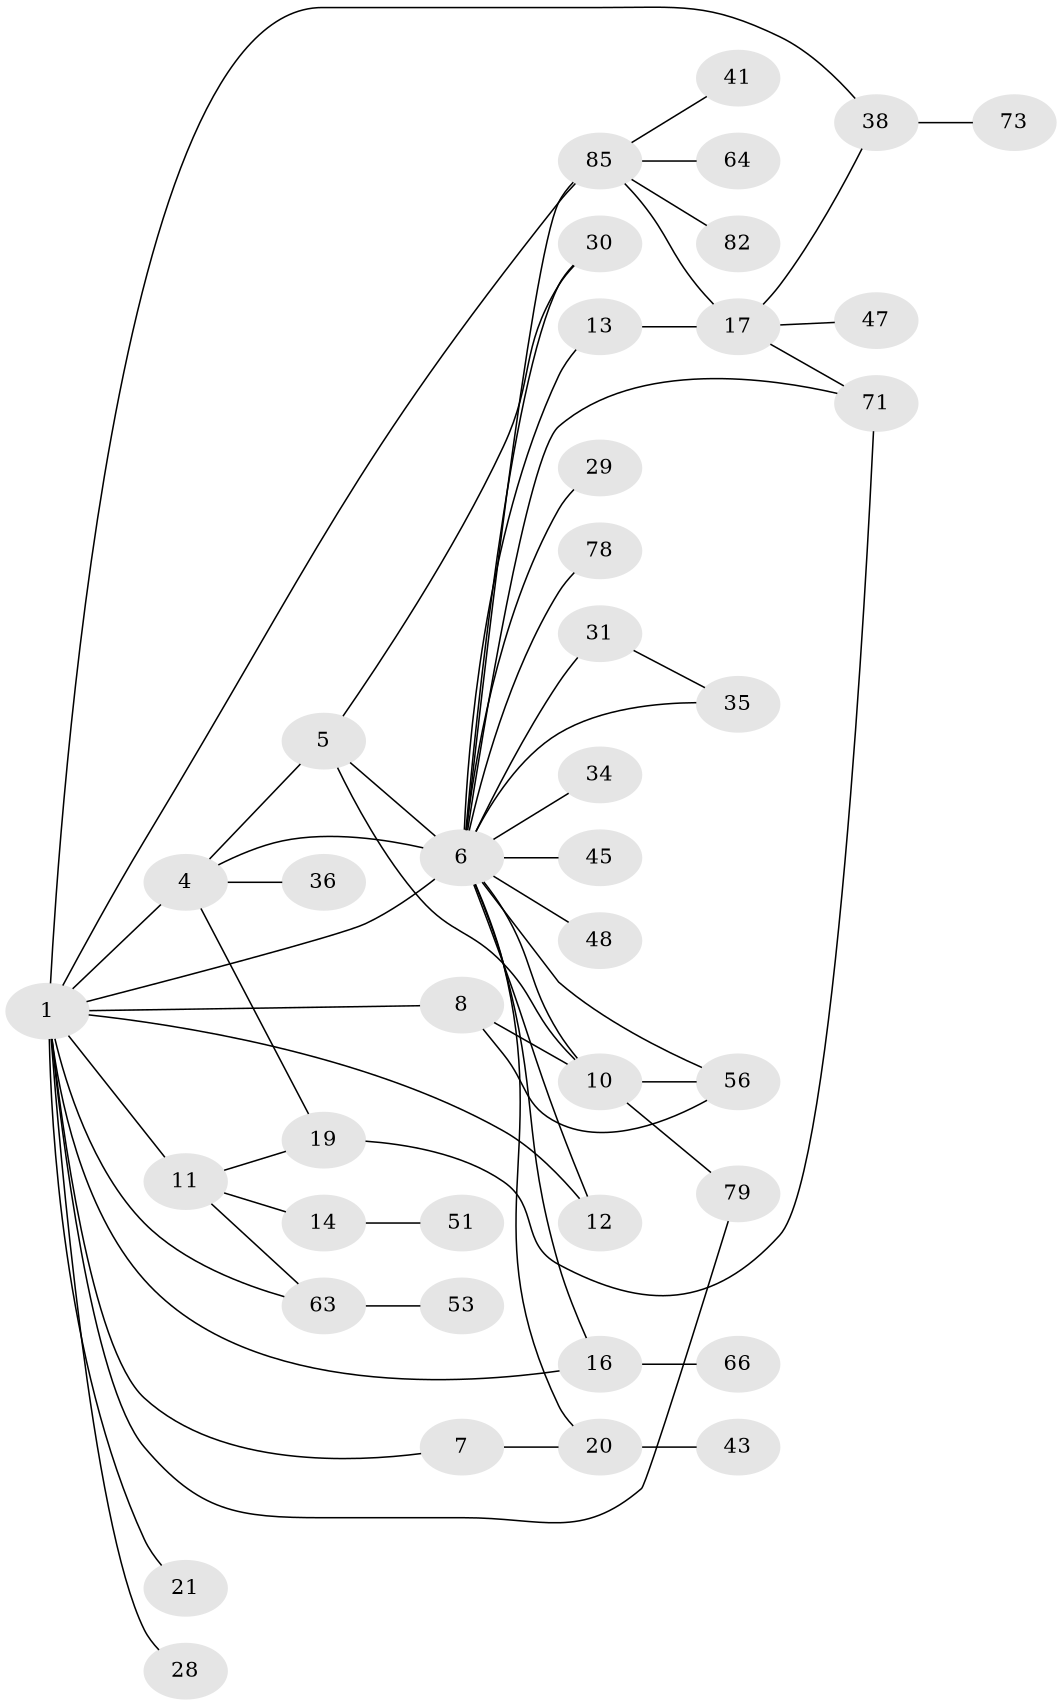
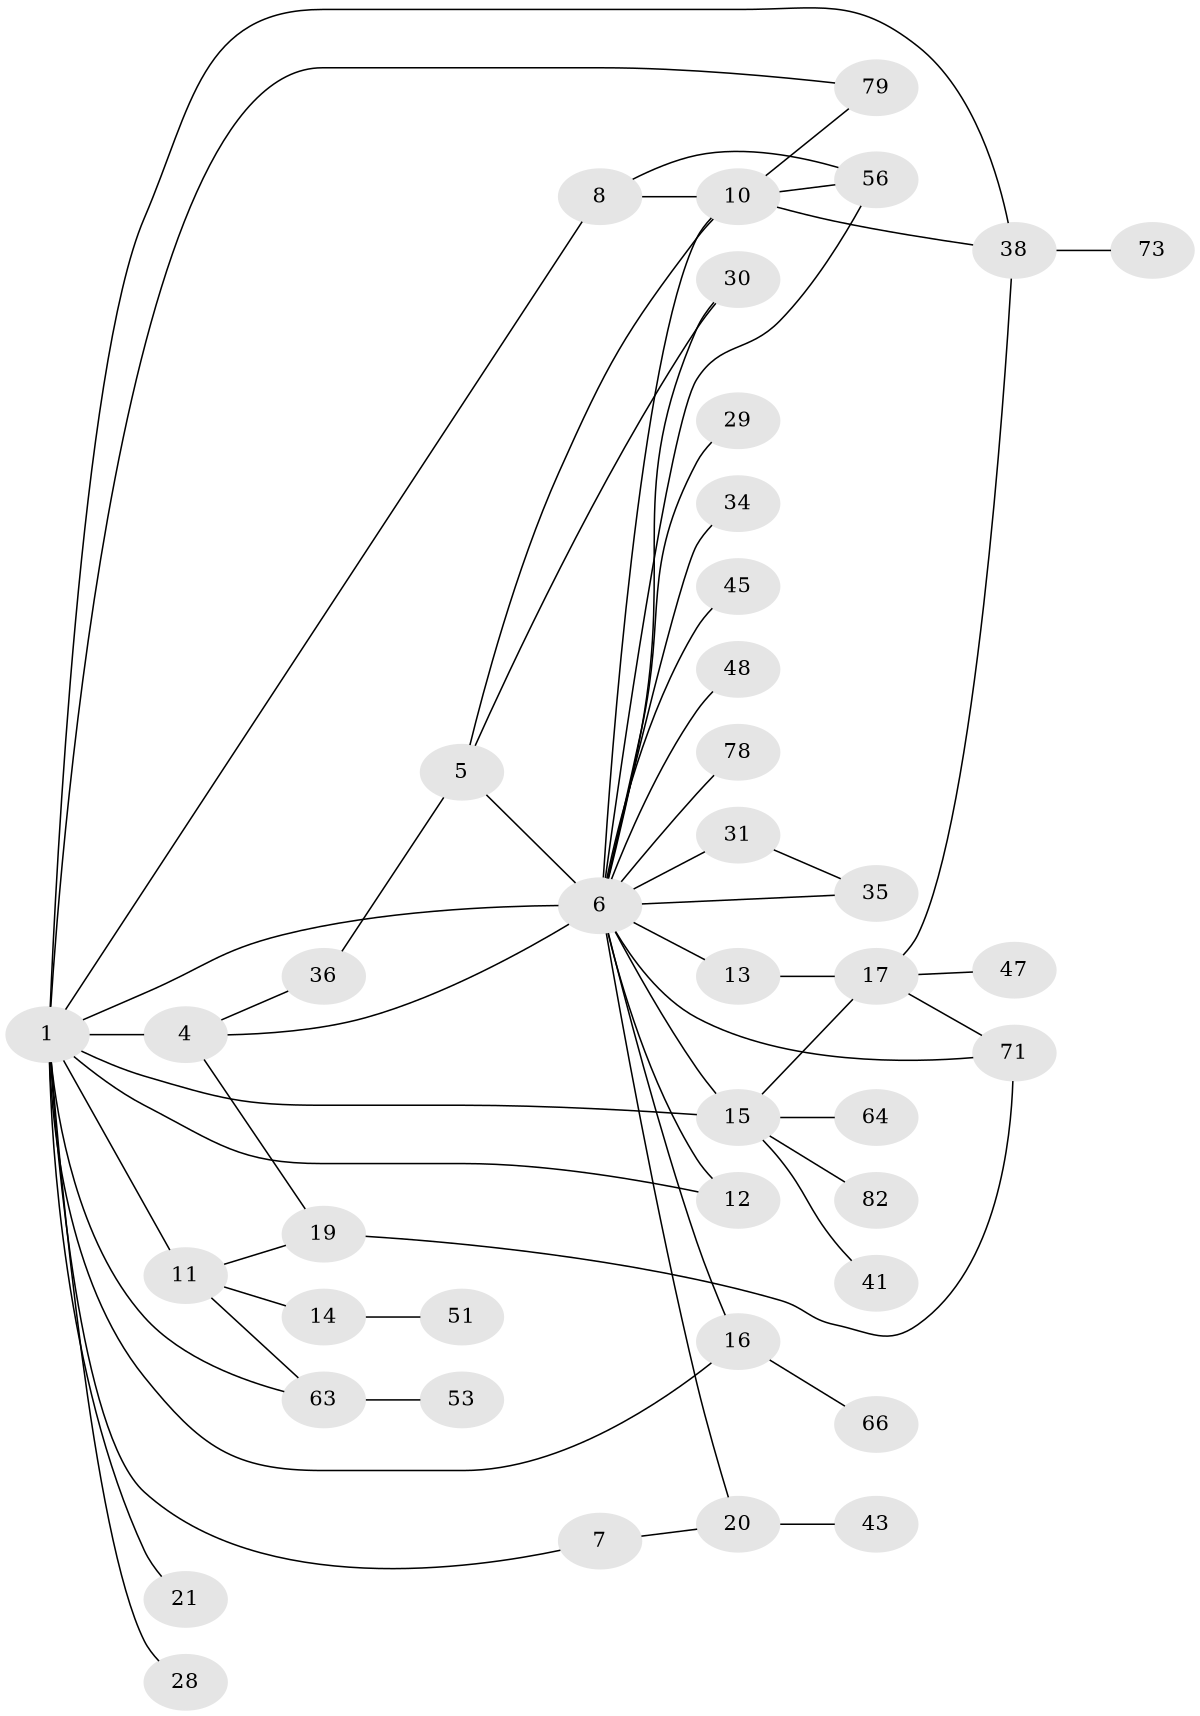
(600, 161) -> (738, 1118)
none -> (875, 229)
(255, 811) -> (393, 874)
